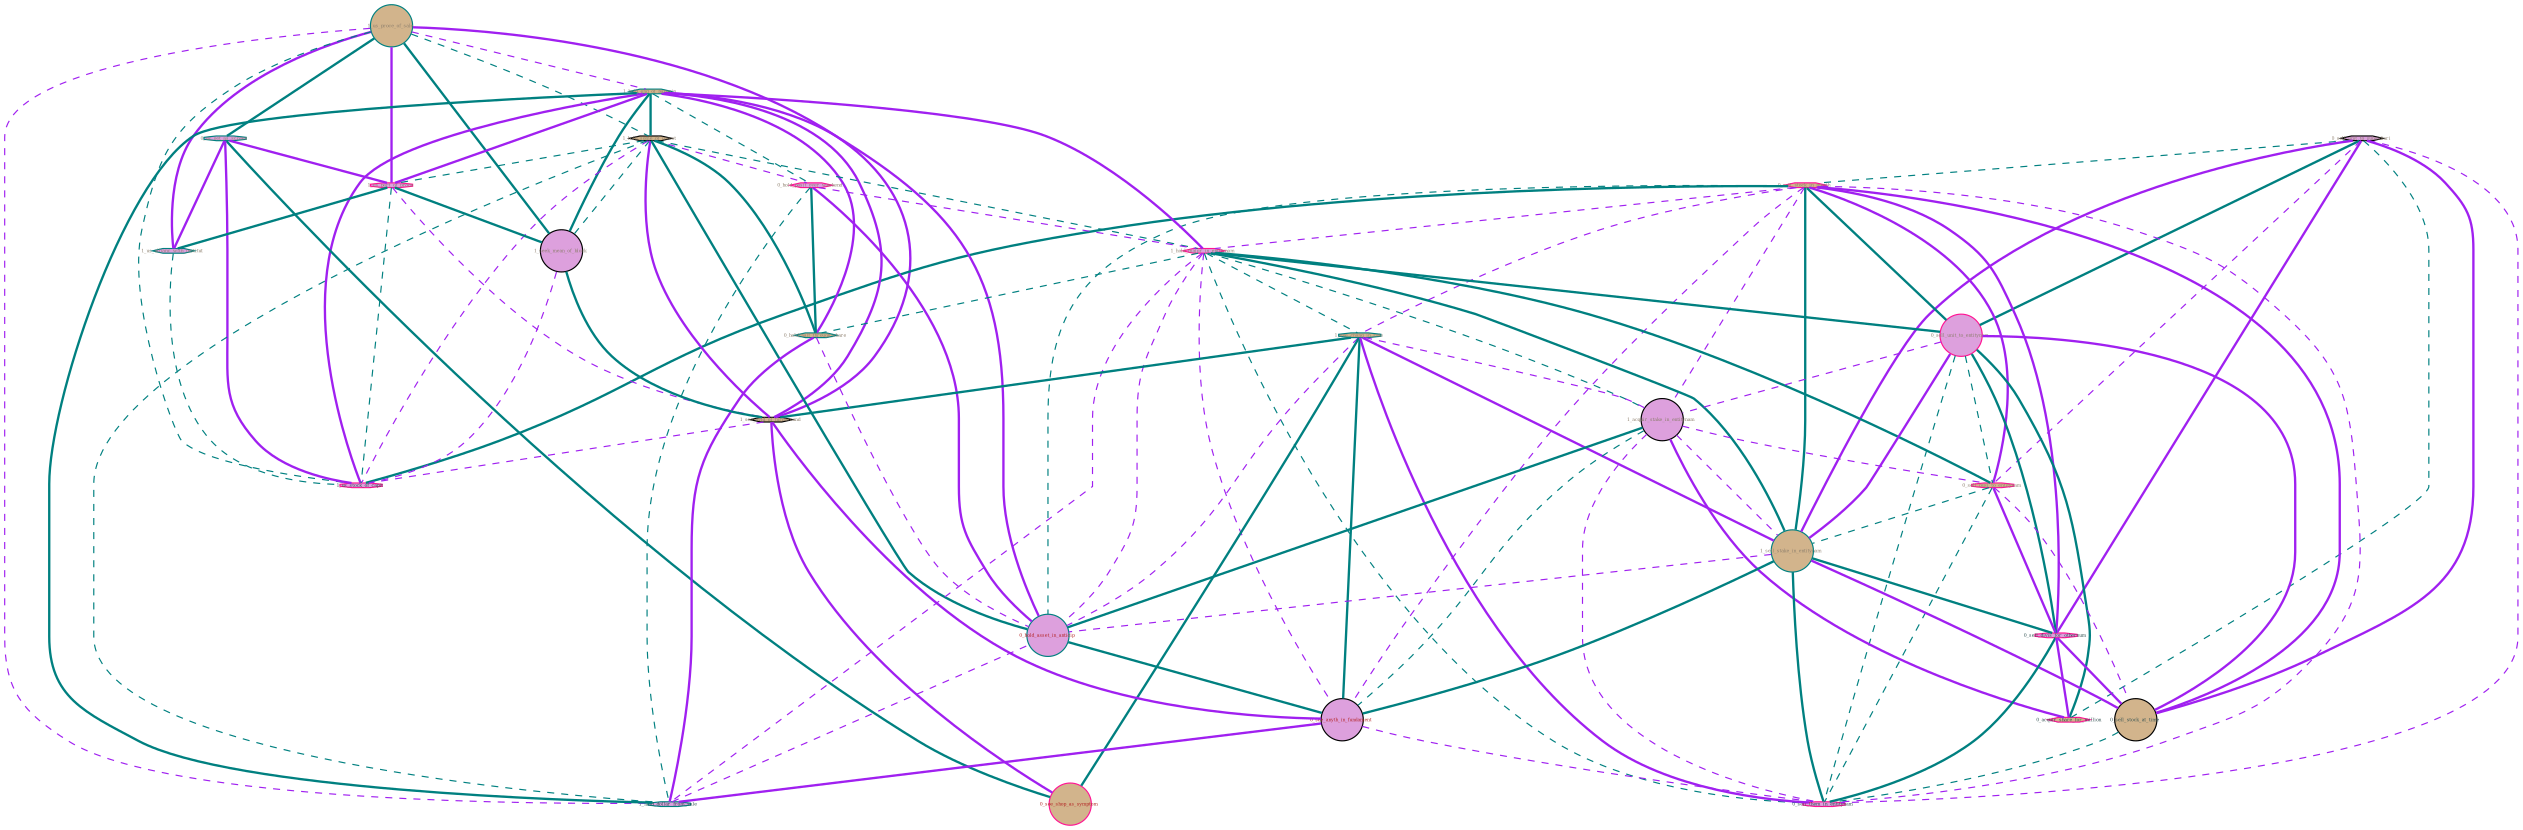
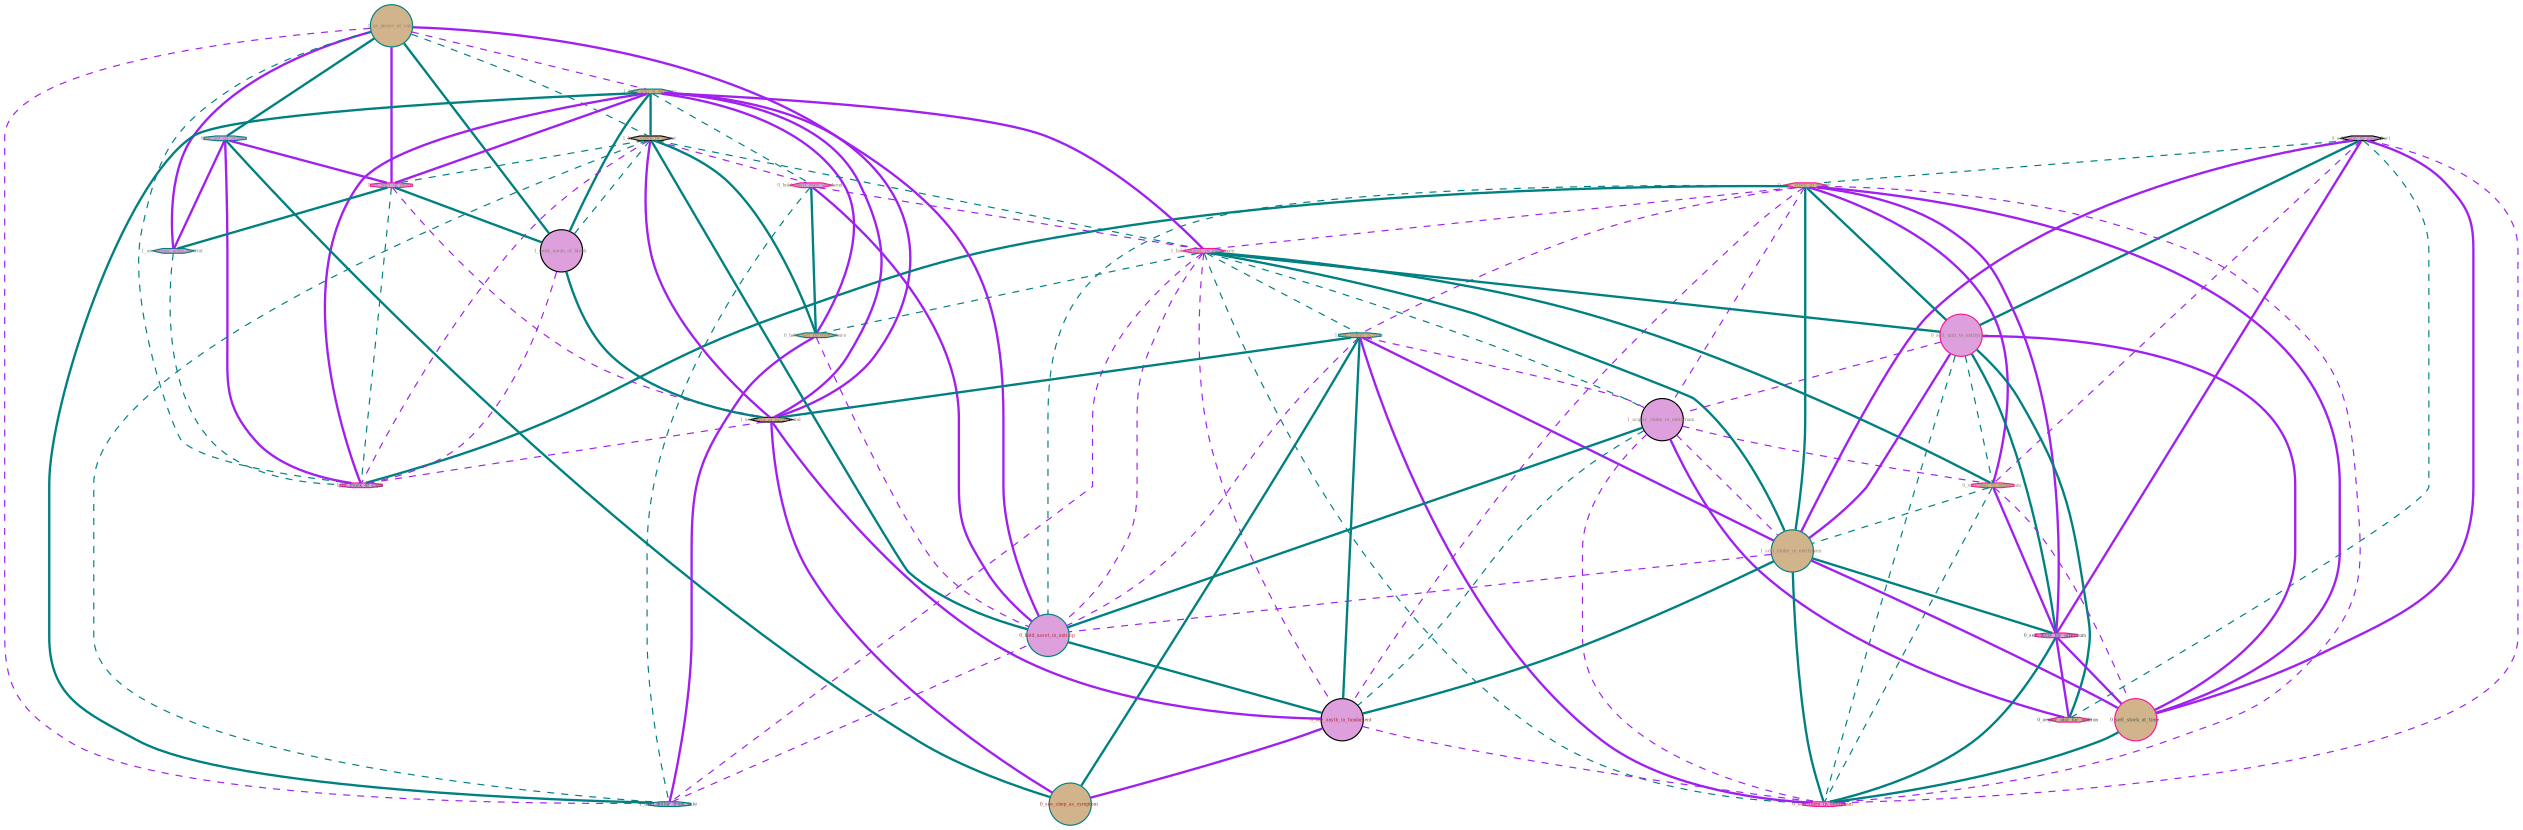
(2069, 720) -> (2069, 720)
(2136, 720) -> (2136, 720)
(1016, 761) -> (1207, 765)
(1979, 777) -> (1979, 777)
(1070, 804) -> (1070, 804)
(1824, 804) -> (1824, 804)
